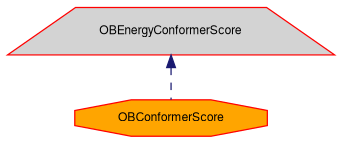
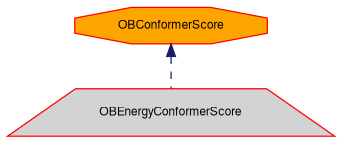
(171, 84) -> (171, 73)
